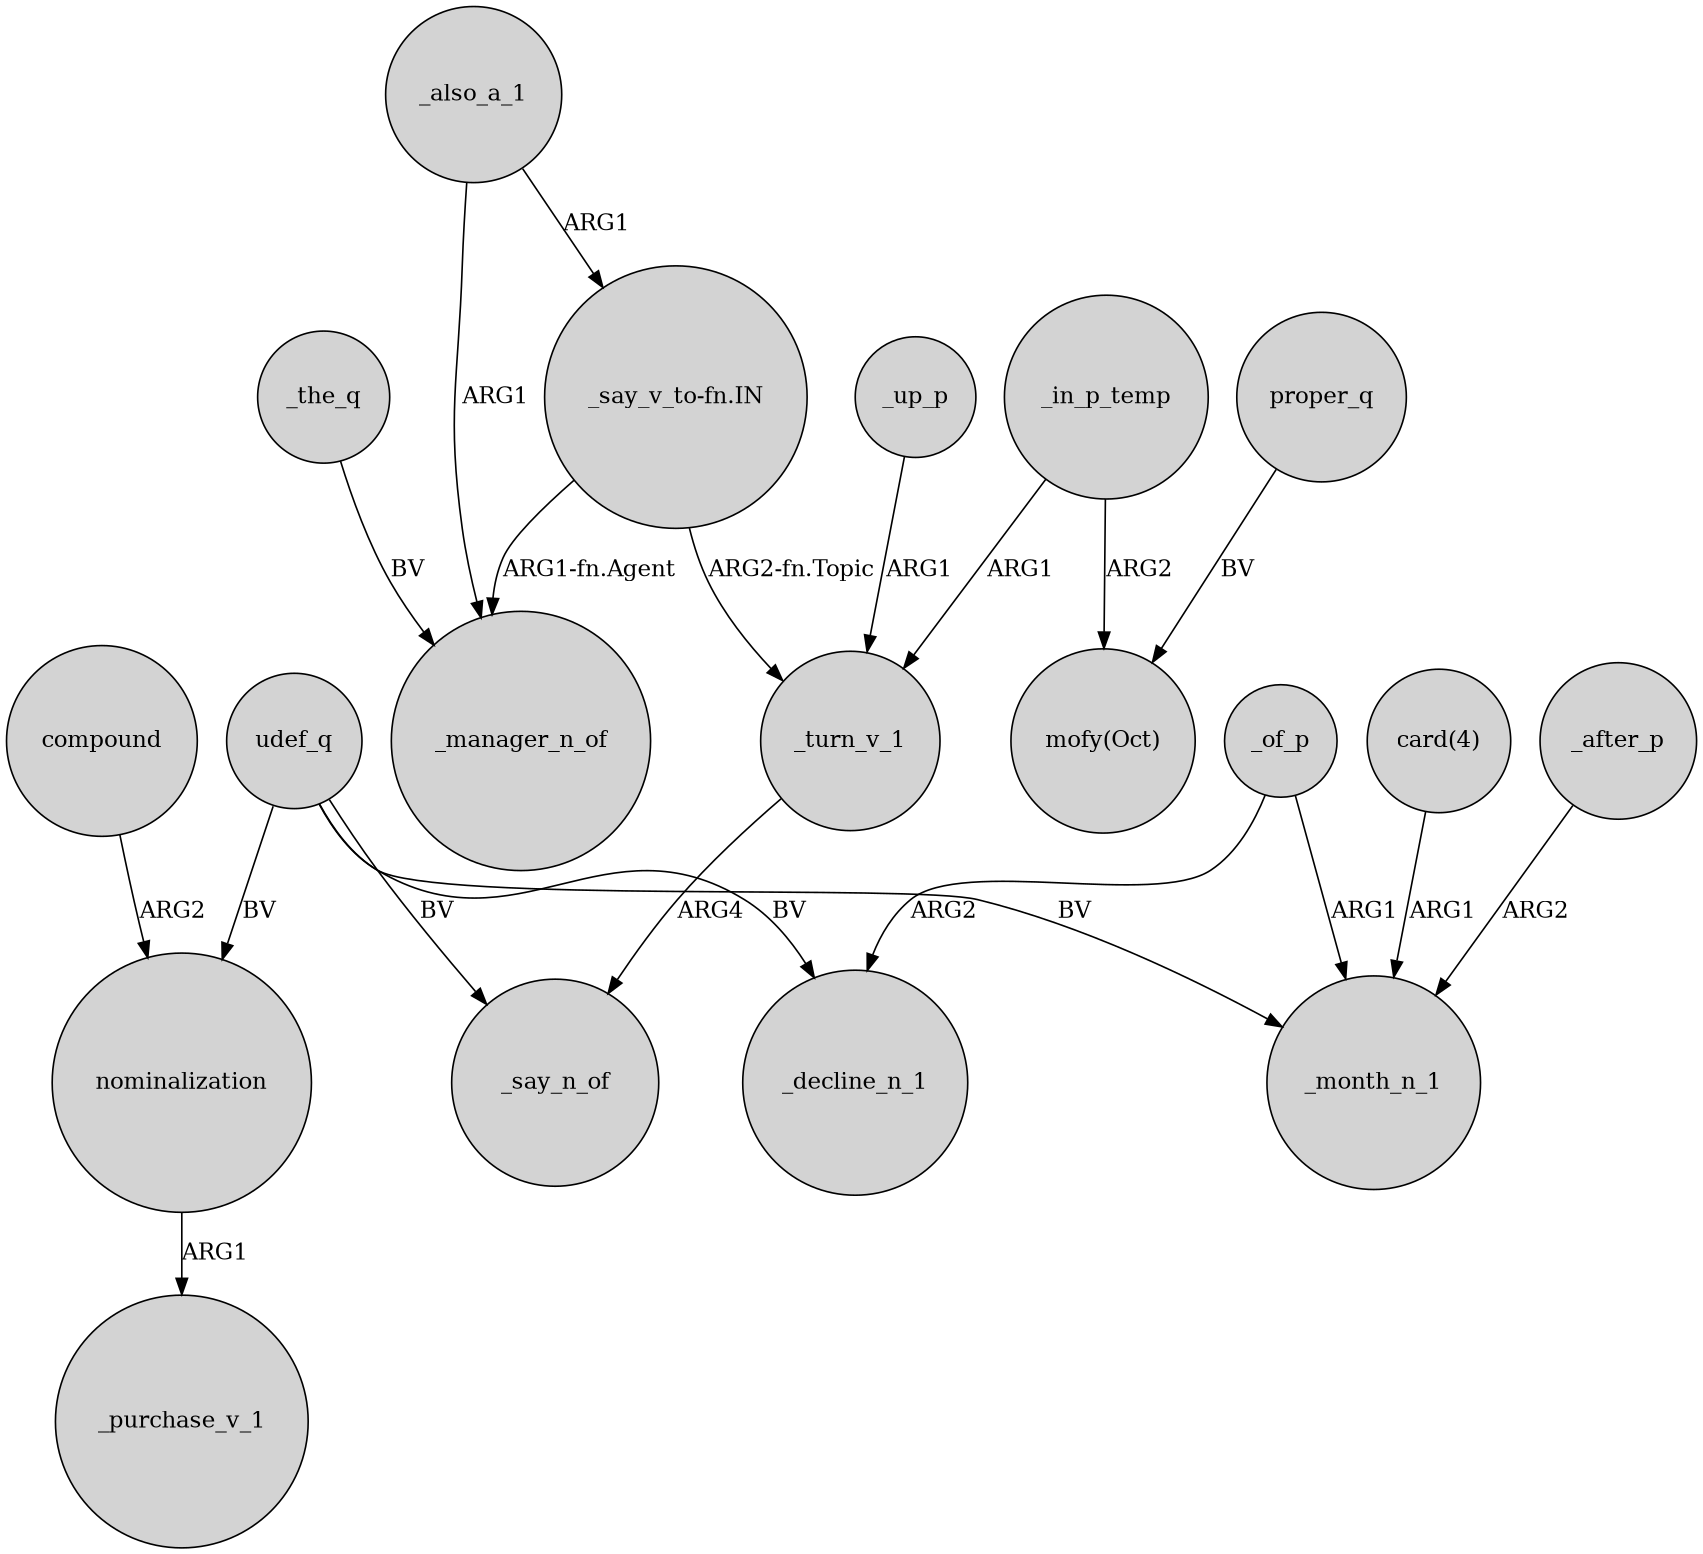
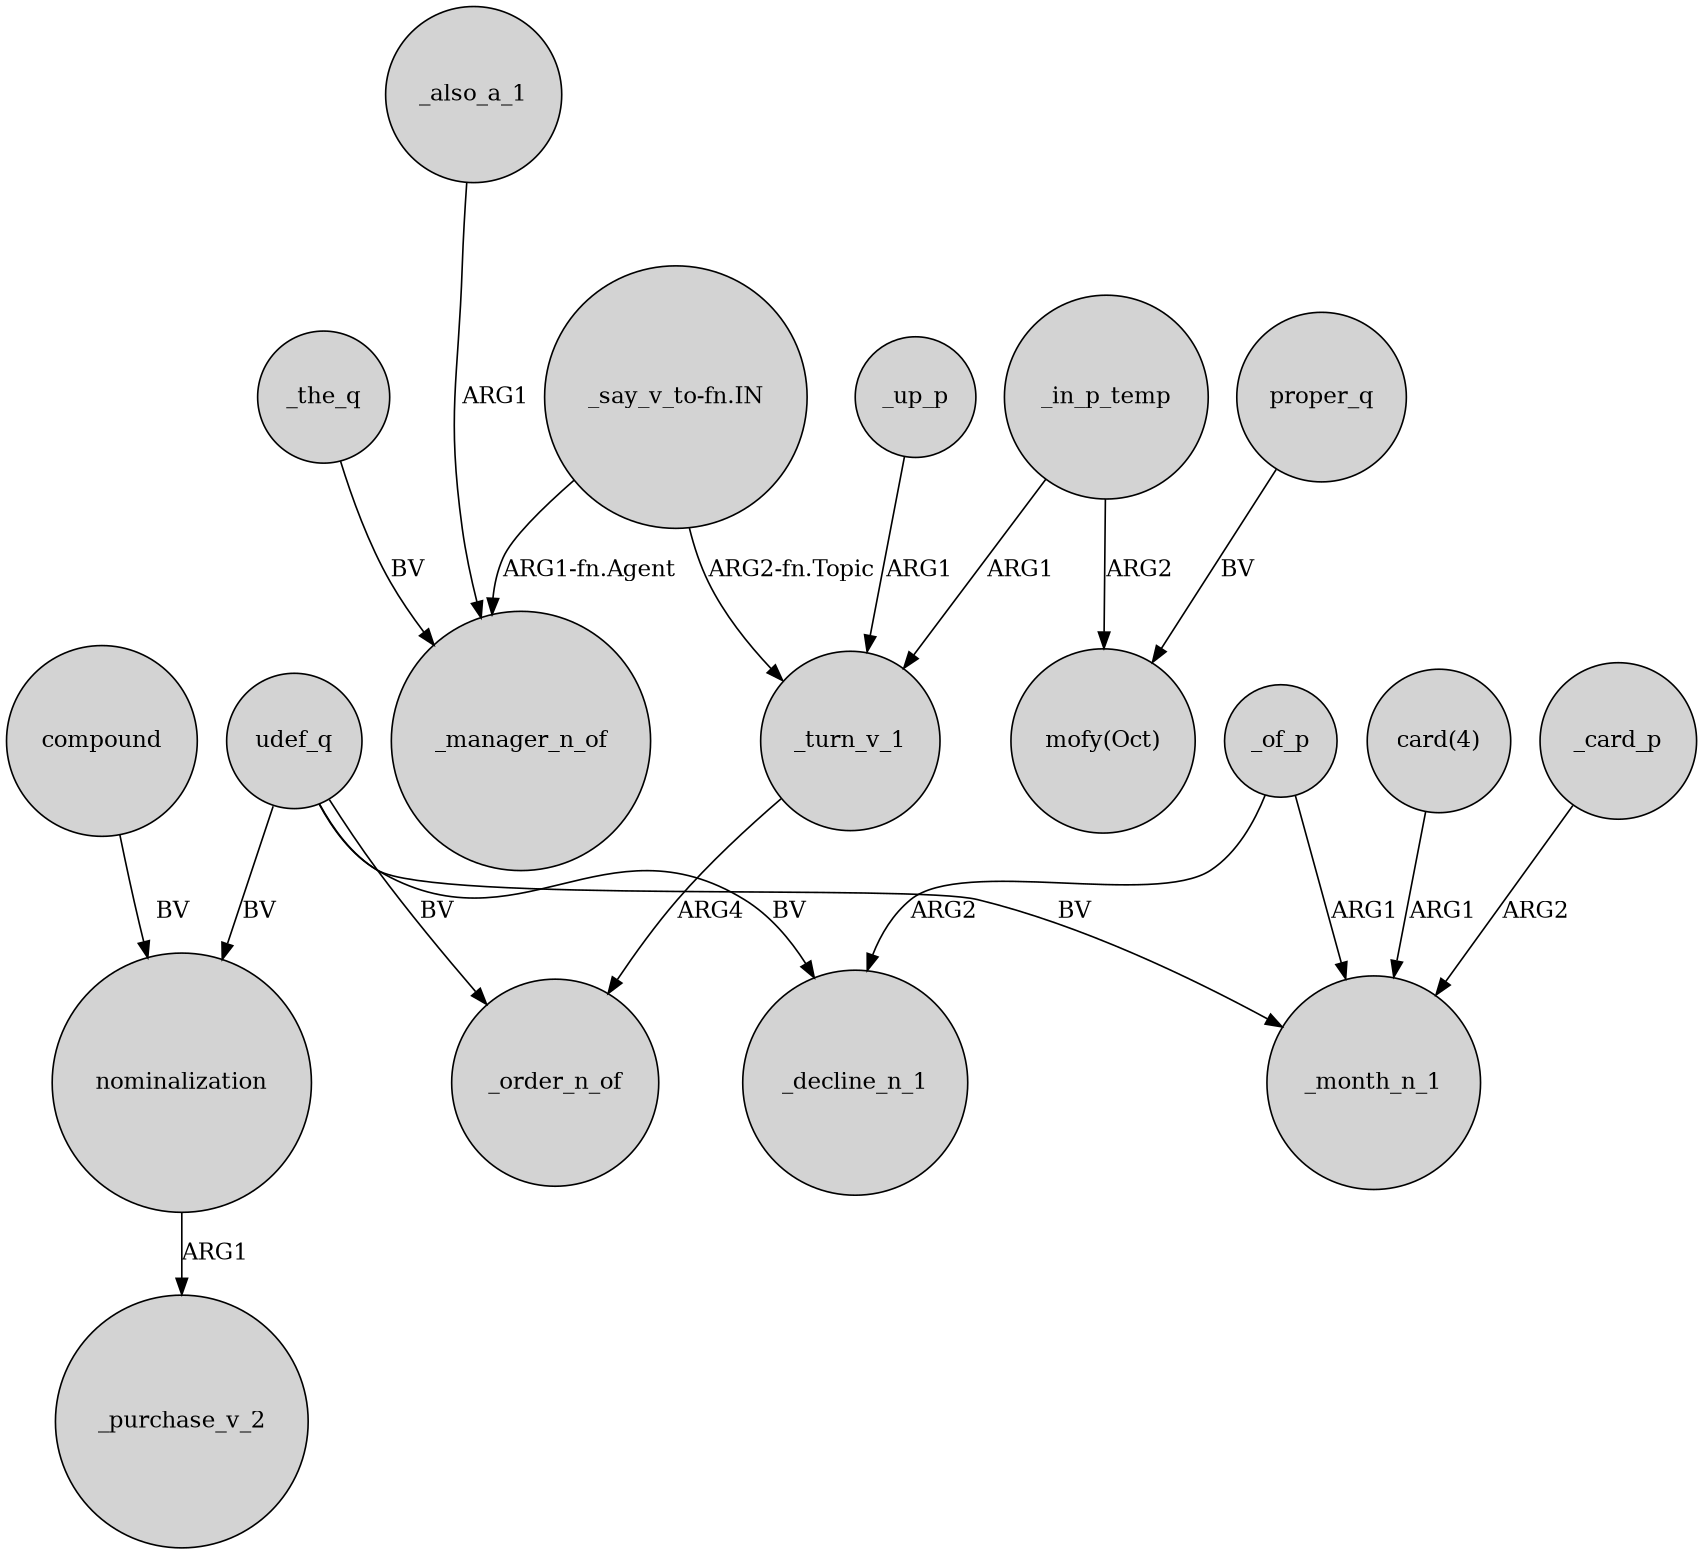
(558, 221) -> none
(1618, 741) -> (1618, 741)
(173, 912) -> (173, 912)
(555, 1083) -> (555, 1083)
(182, 1422) -> (182, 1422)
